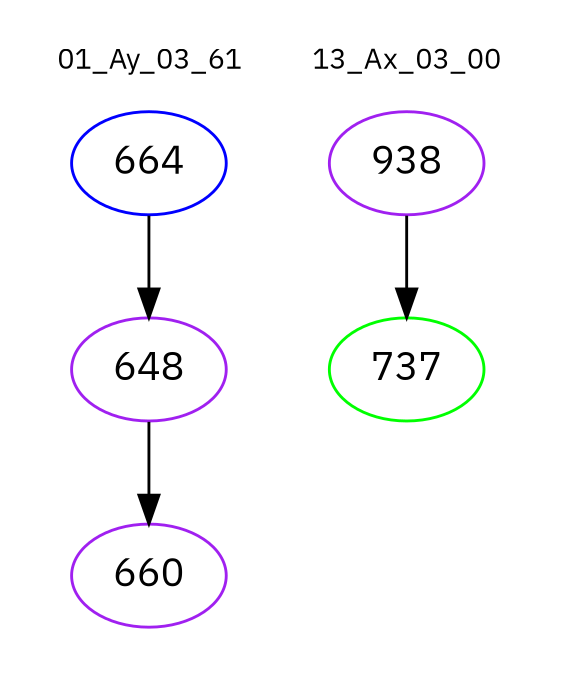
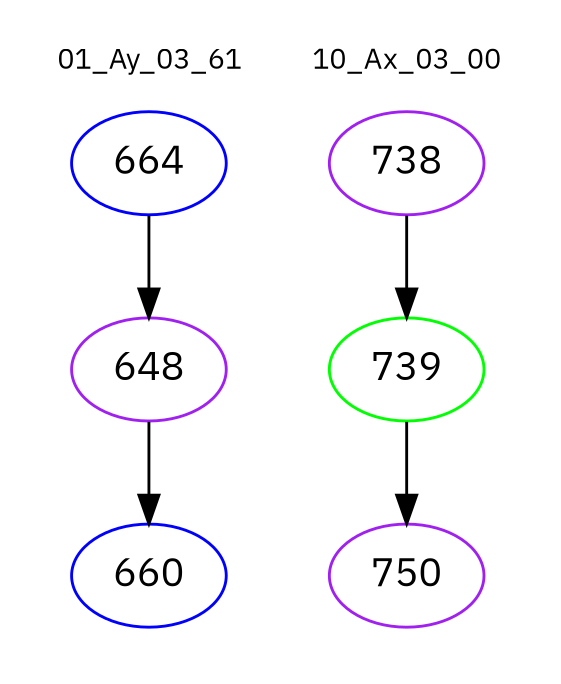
(408, 62) -> (408, 62)
(407, 163) -> (407, 163)
(407, 369) -> (407, 369)
(149, 576) -> (149, 576)
none -> (407, 576)
